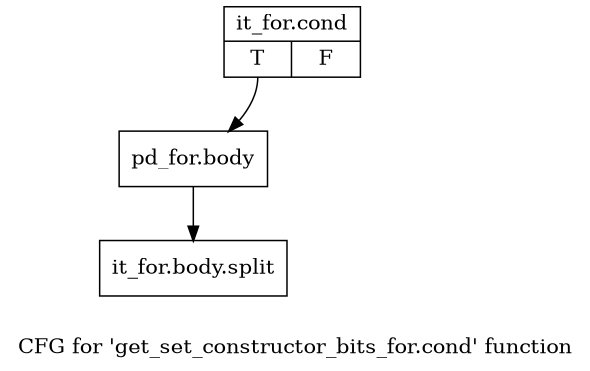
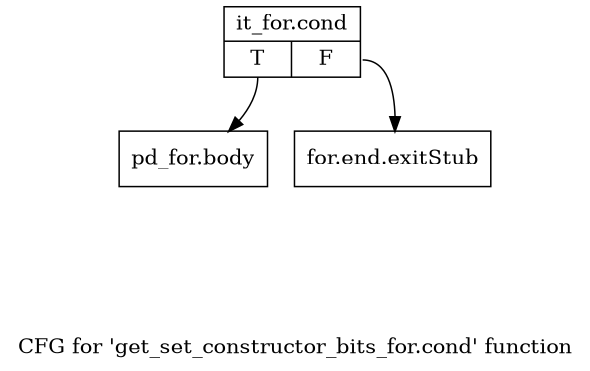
none -> (393, 159)
(193, 268) -> none
